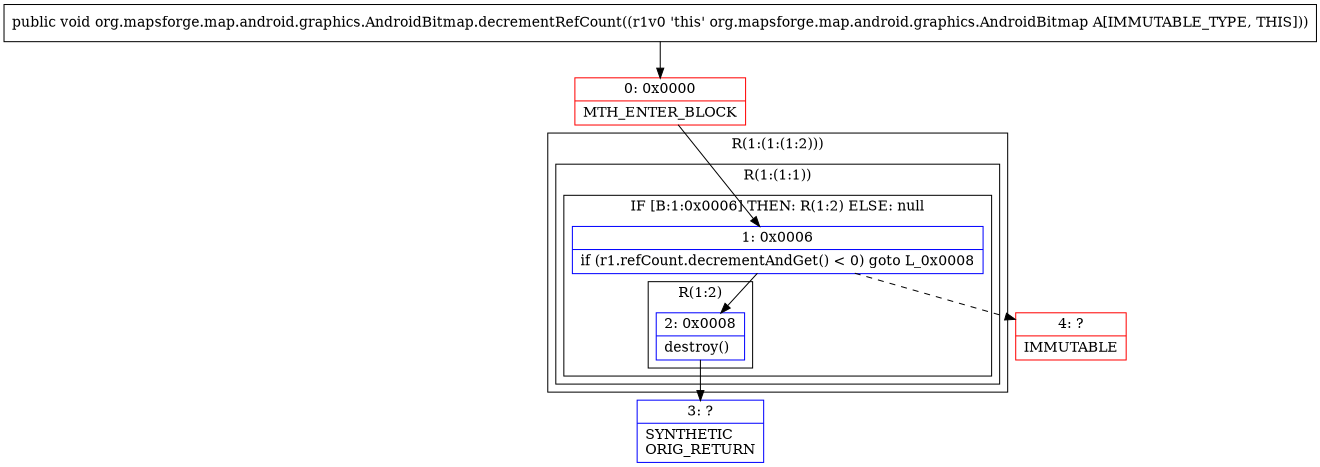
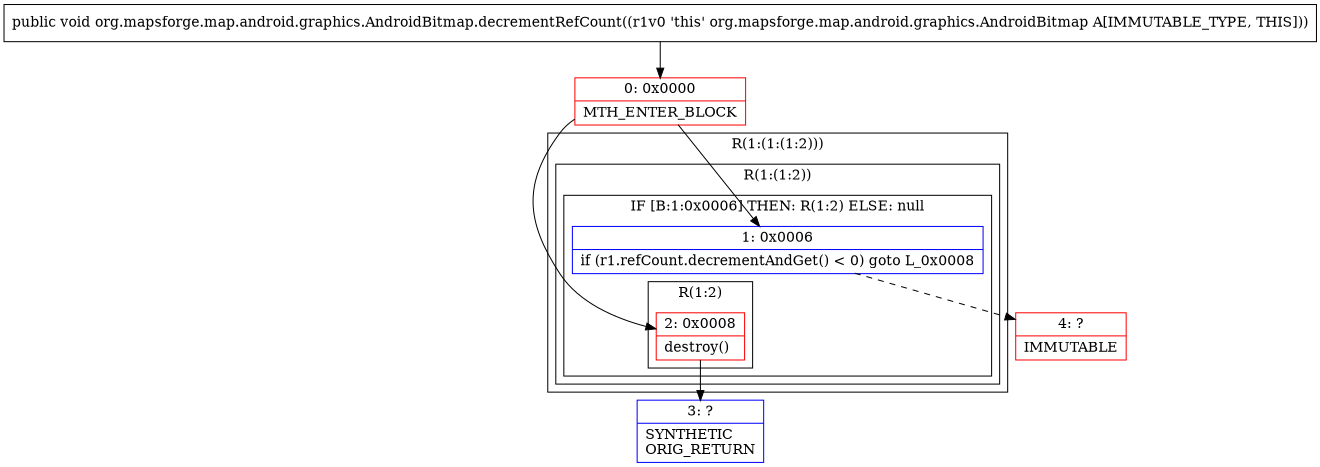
(778, 176) -> (778, 176)
(743, 289) -> (540, 237)
(700, 336) -> (700, 336)
